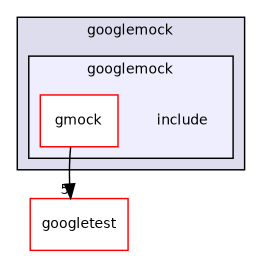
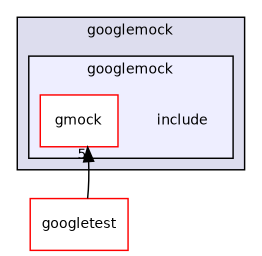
(70, 166) -> (89, 180)
